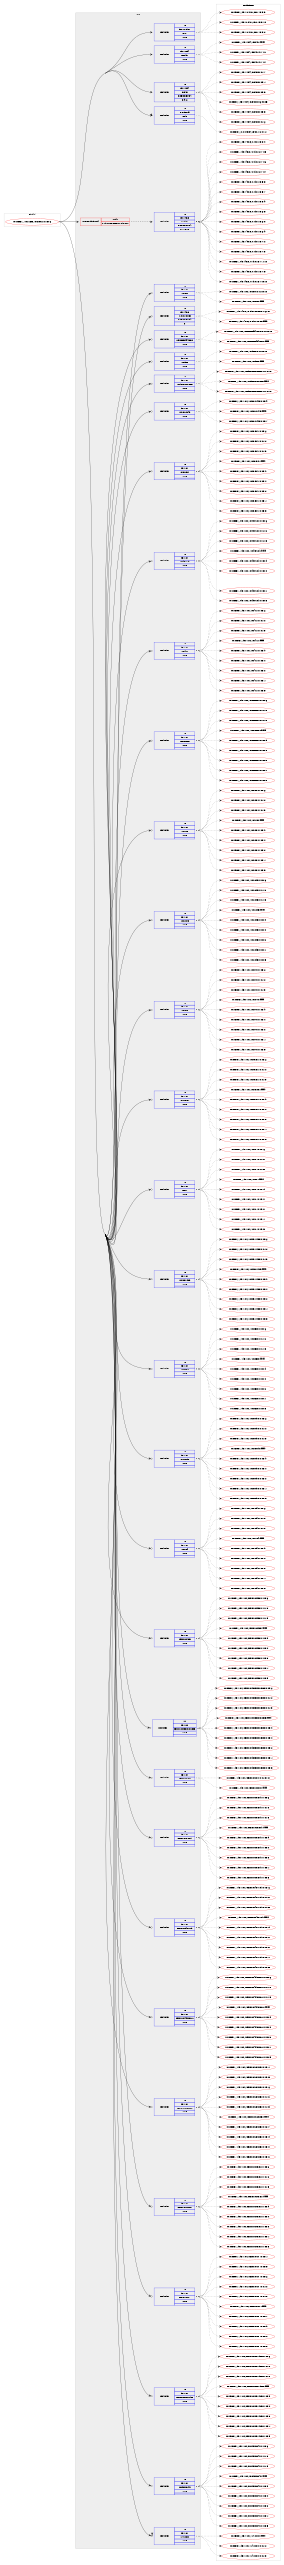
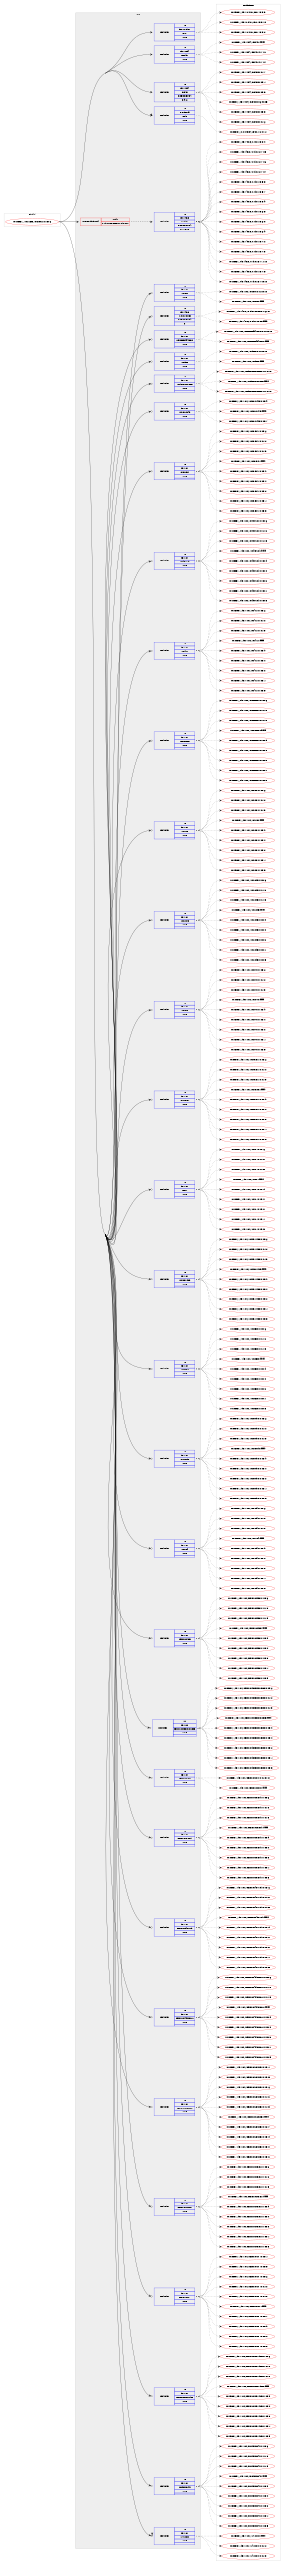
none -> (248, 581)
